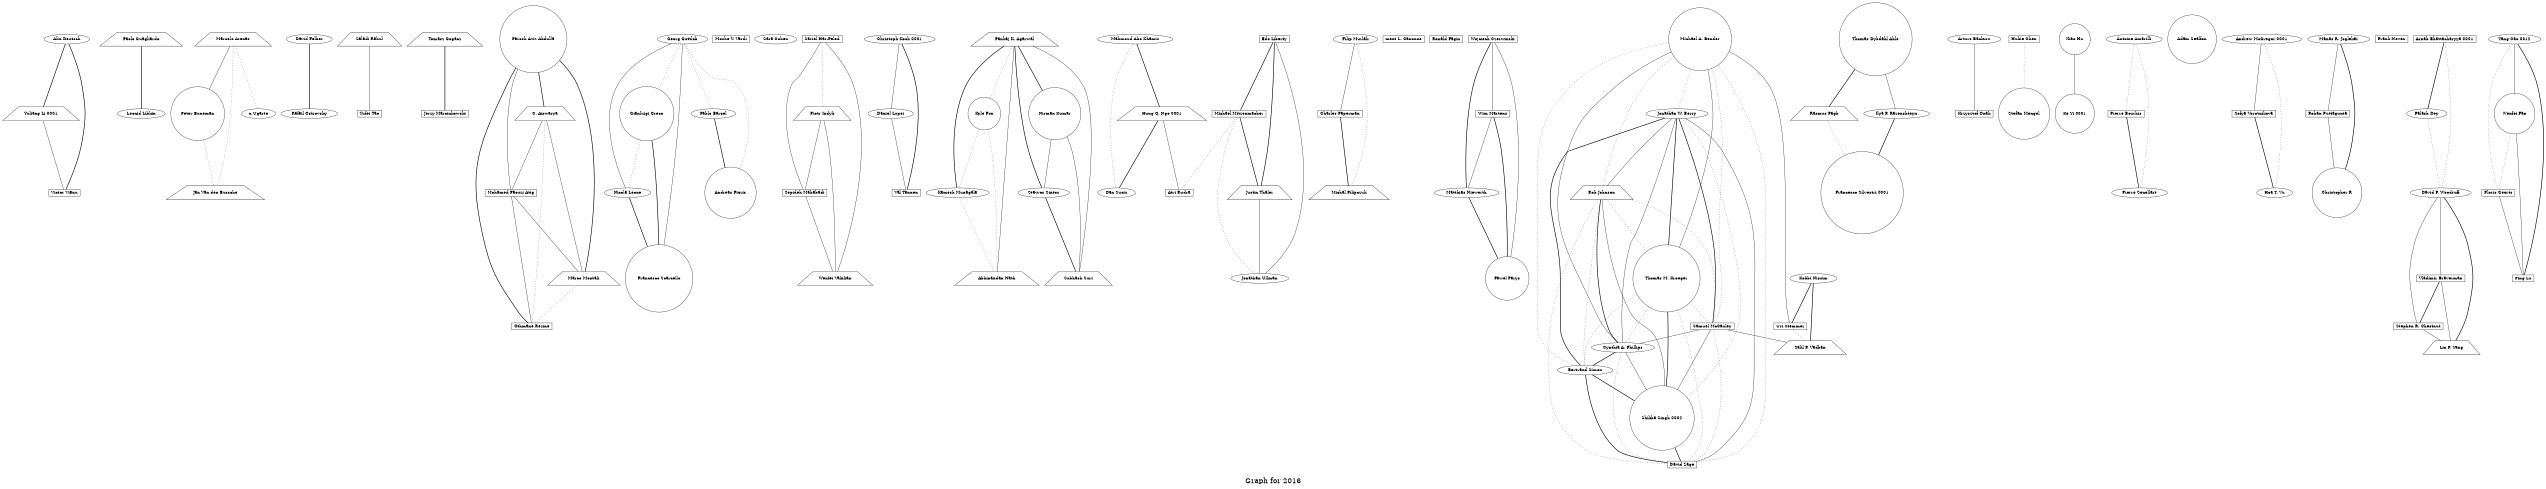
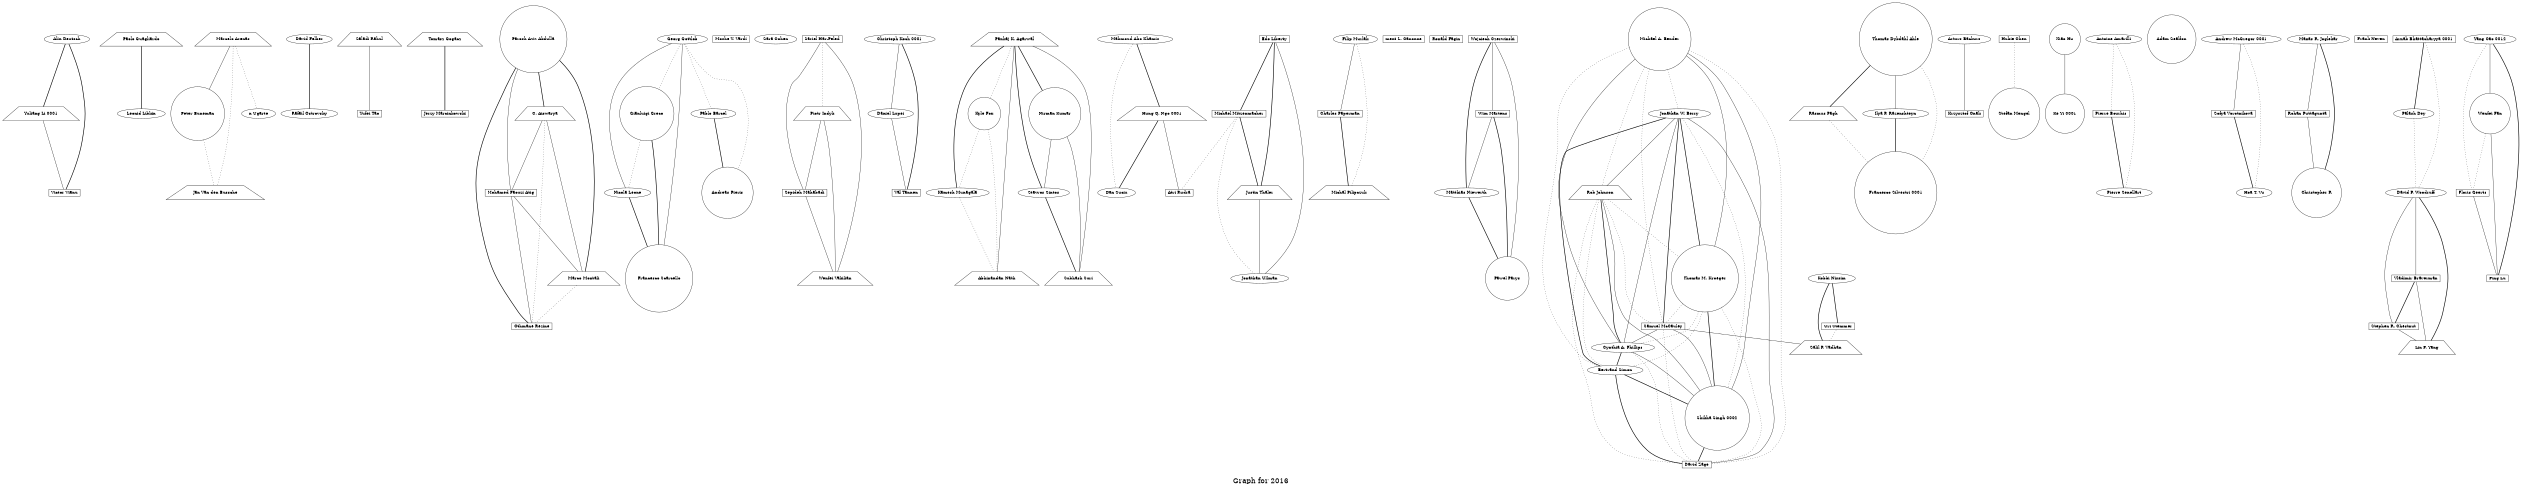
none -> (1937, 113)
(1785, 177) -> (1761, 211)
